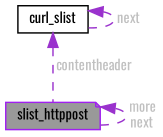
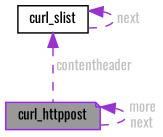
(53, 116) -> (53, 116)
